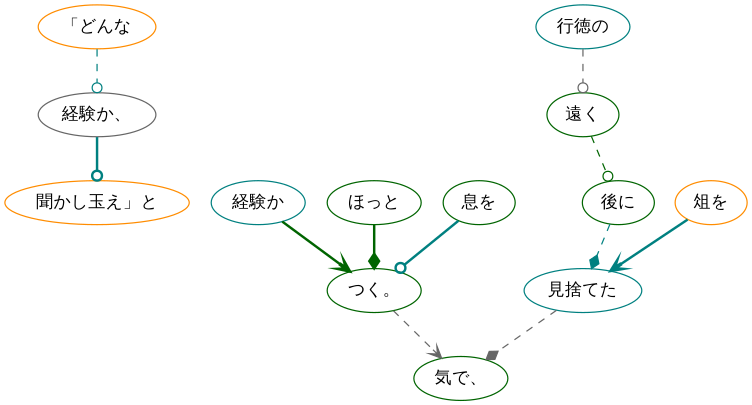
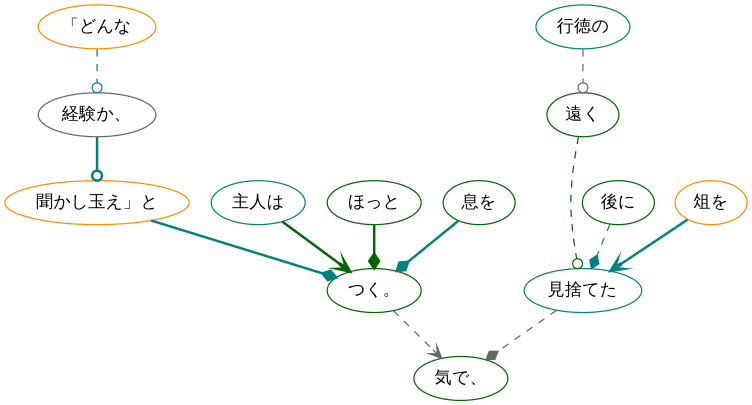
(599, 154) -> (571, 198)
(258, 203) -> (258, 203)
(431, 243) -> (431, 243)
none -> (237, 247)
